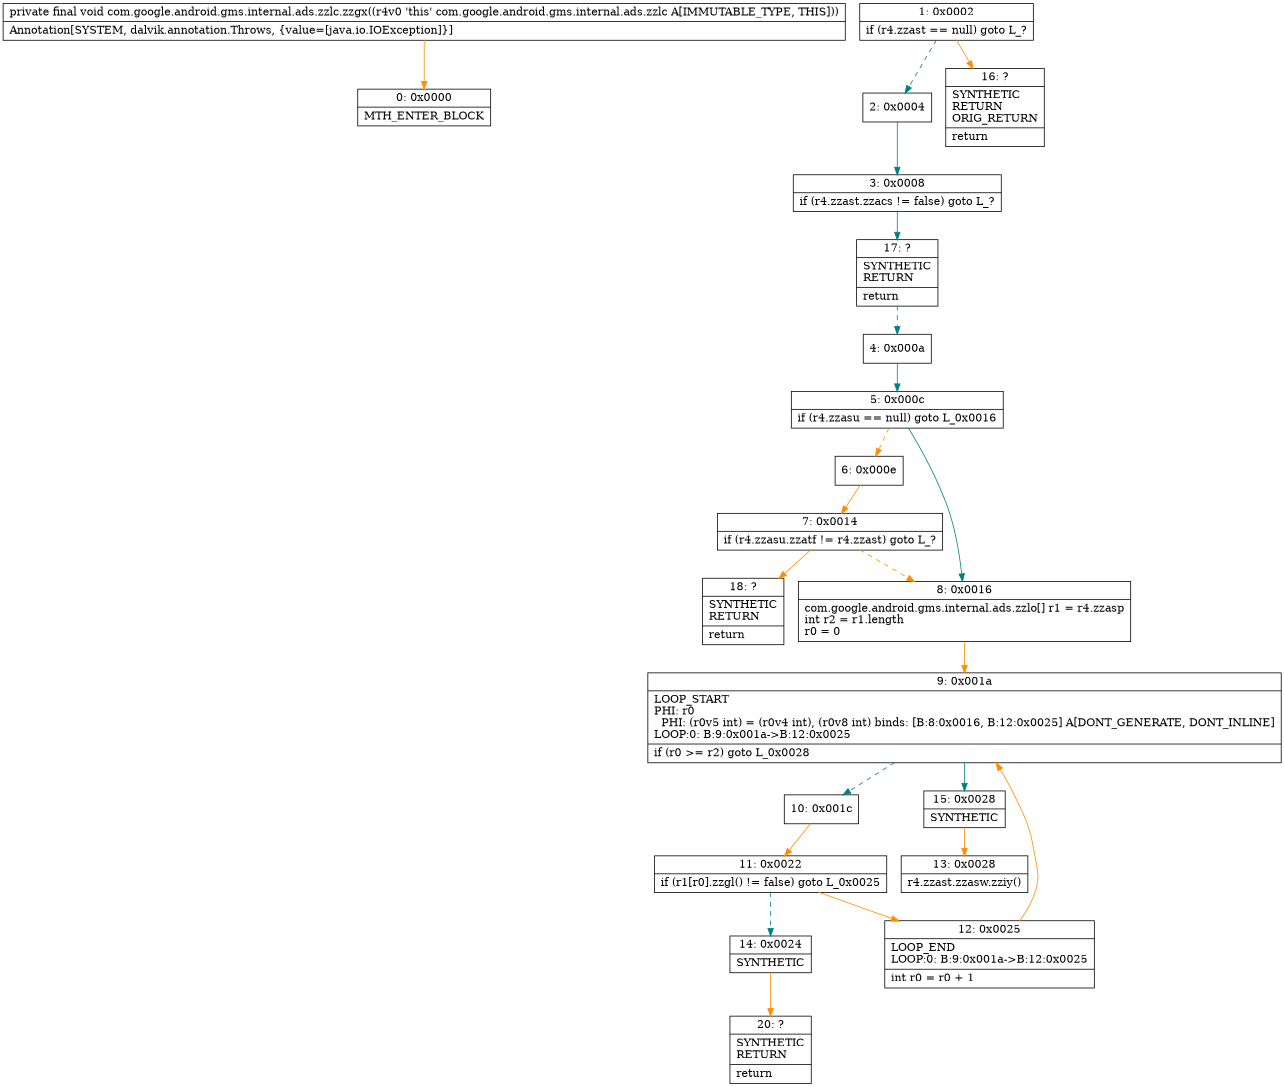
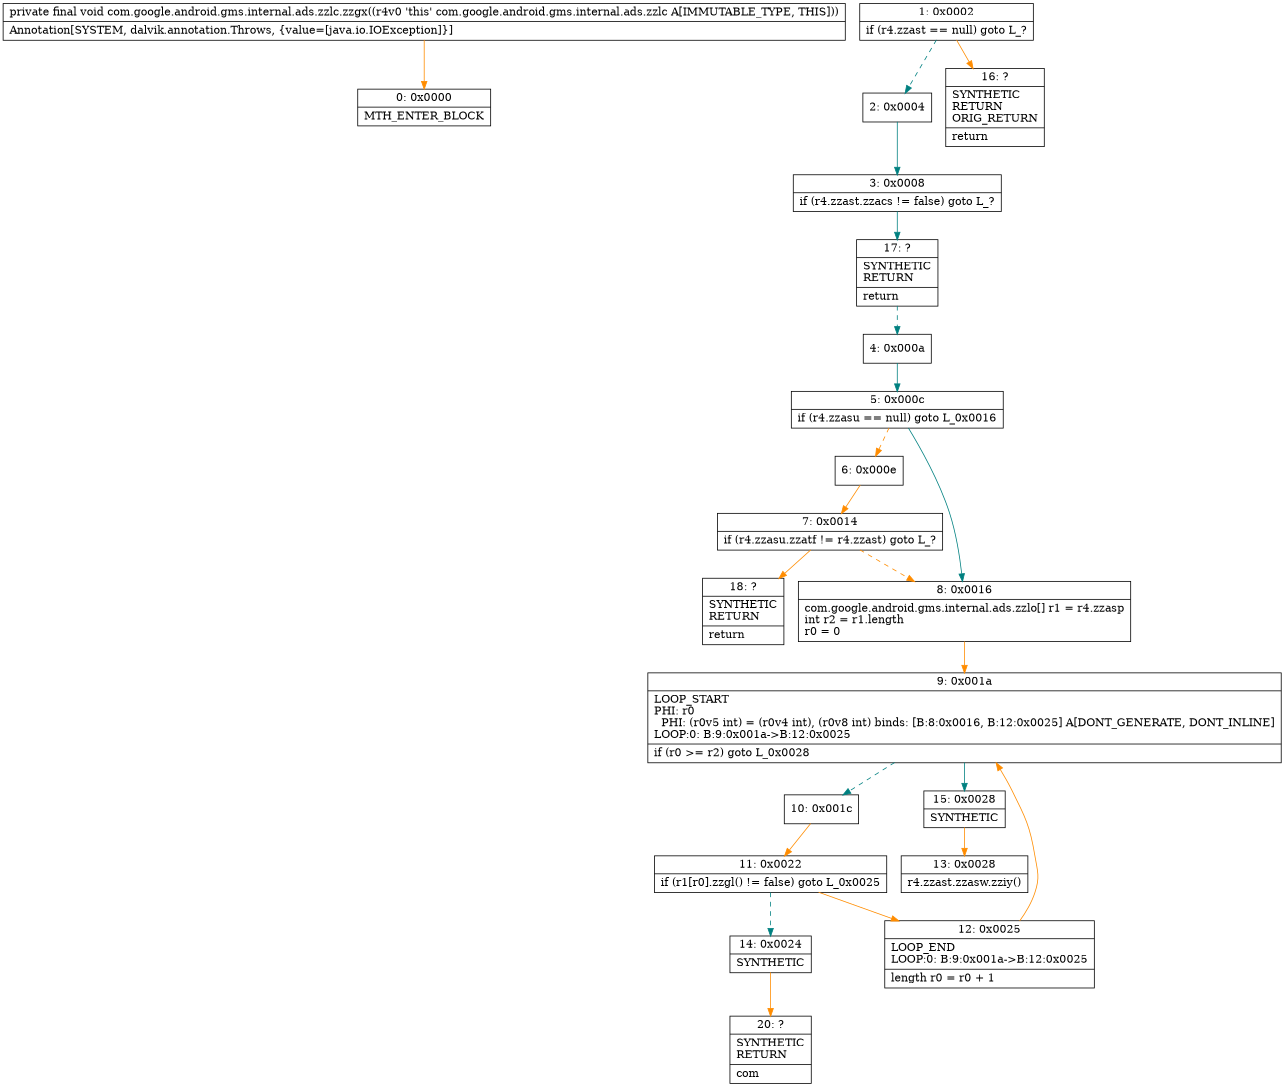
(933, 978) -> (943, 978)
(754, 1074) -> (748, 1074)
